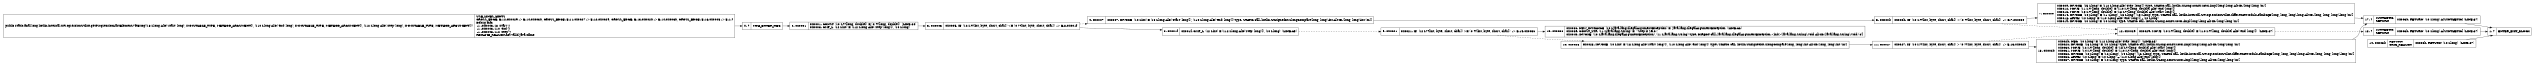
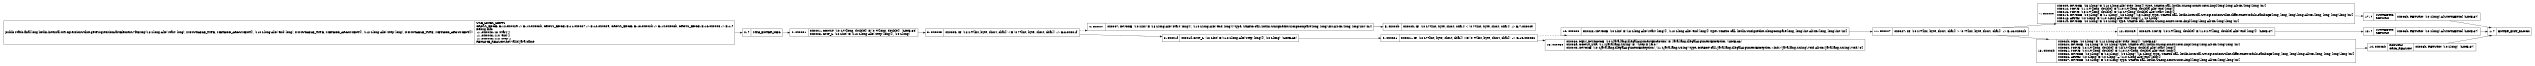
(2031, 18) -> (2028, 26)
(2058, 27) -> none
(1339, 32) -> (1339, 38)
(2318, 32) -> (2318, 32)
(2359, 33) -> (2361, 48)
